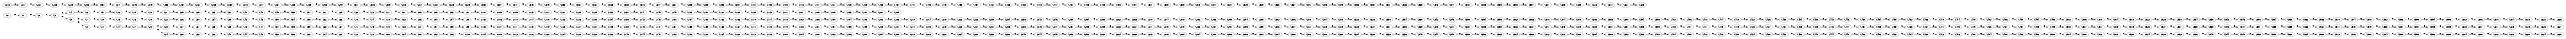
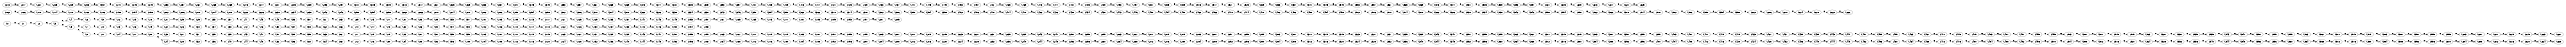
(713, 20) -> none
